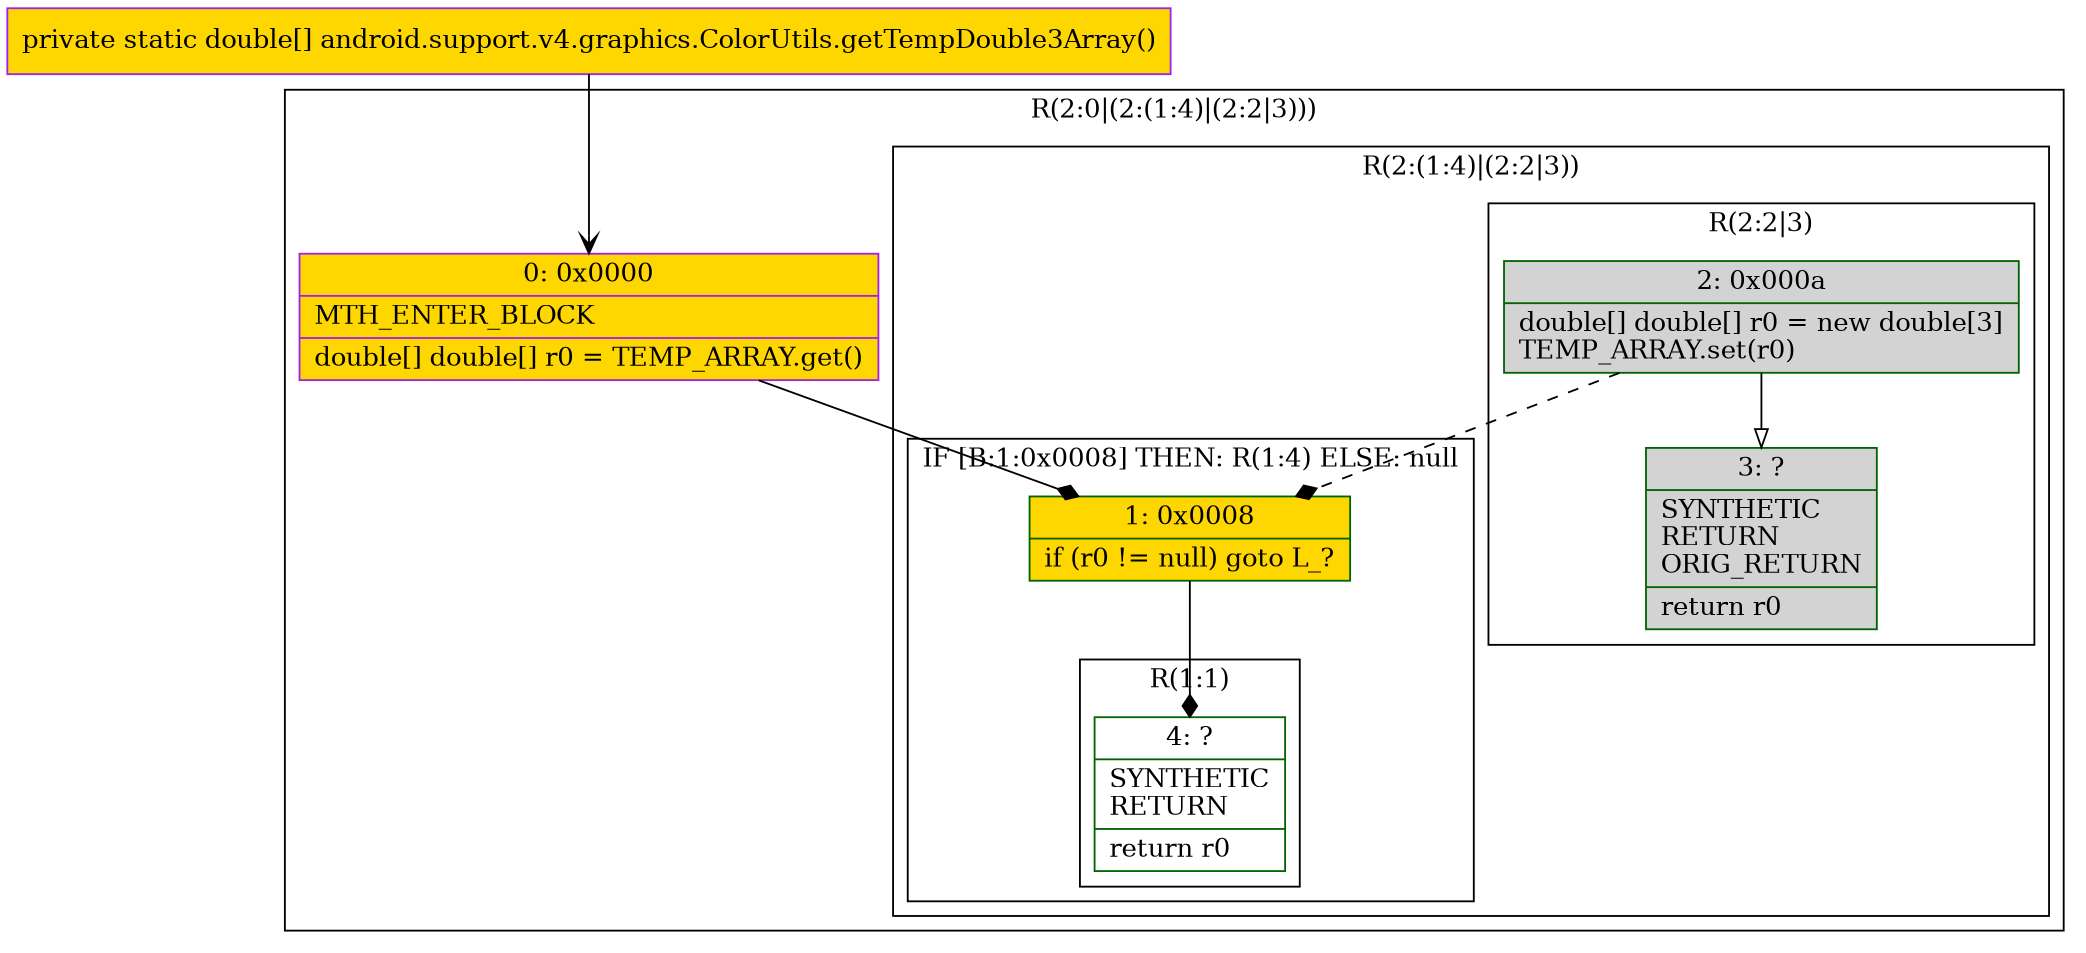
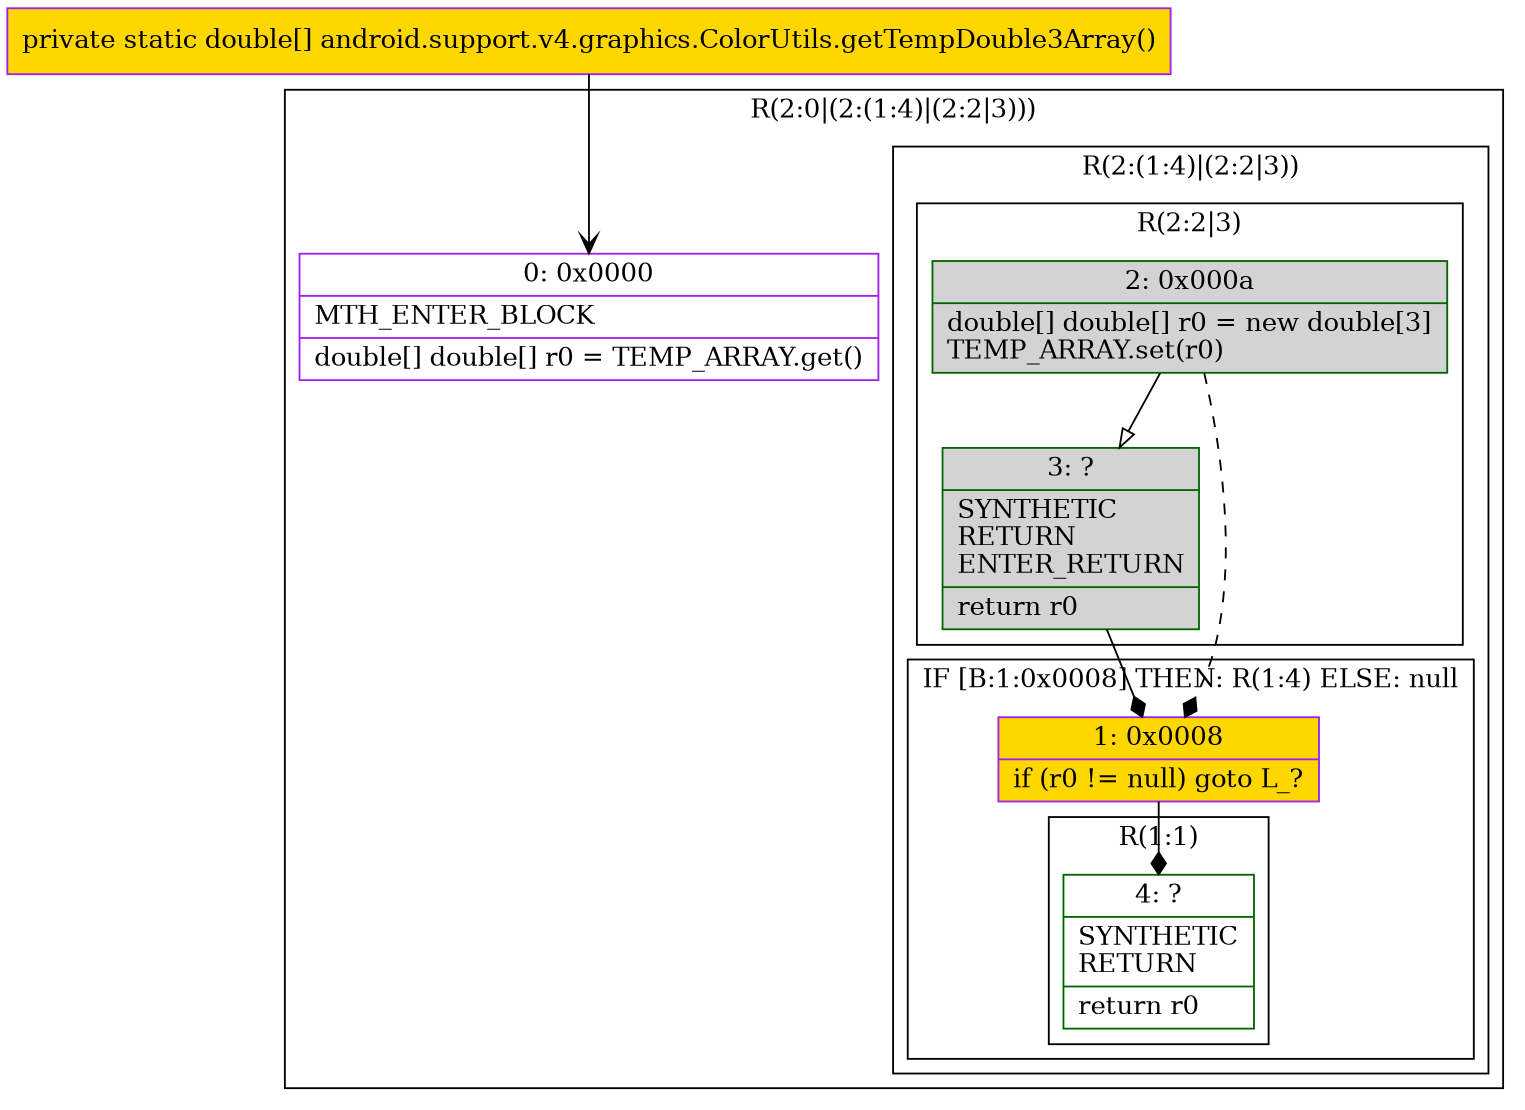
(589, 317) -> (589, 317)
(878, 424) -> (1124, 671)
(1190, 539) -> (1159, 759)
(1761, 565) -> (1071, 565)
